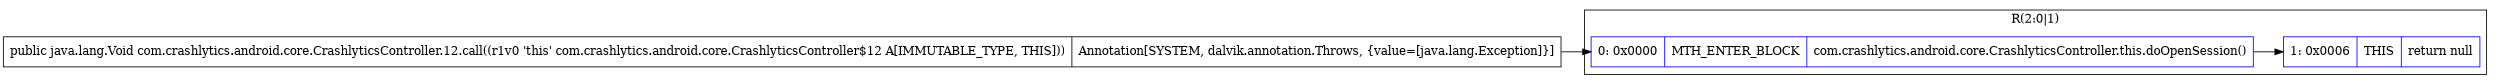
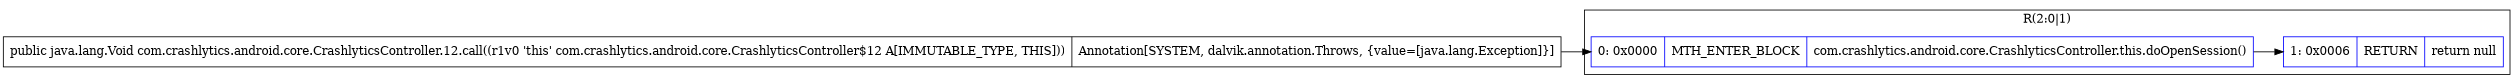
(2379, 51) -> (2391, 51)
